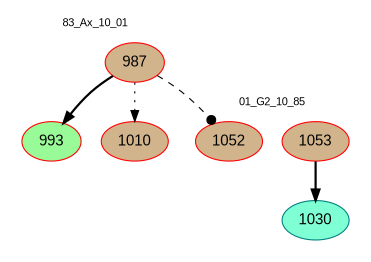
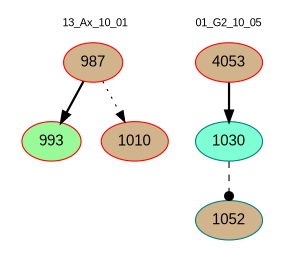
(95, 24) -> (95, 24)
(193, 101) -> (229, 177)
(272, 102) -> (229, 24)
(229, 141) -> (229, 220)
(316, 141) -> (229, 62)
